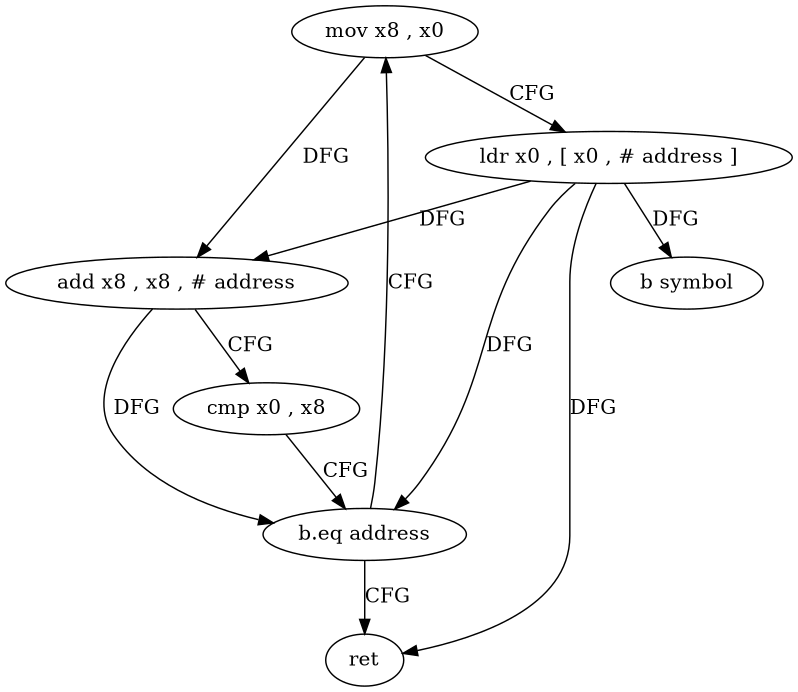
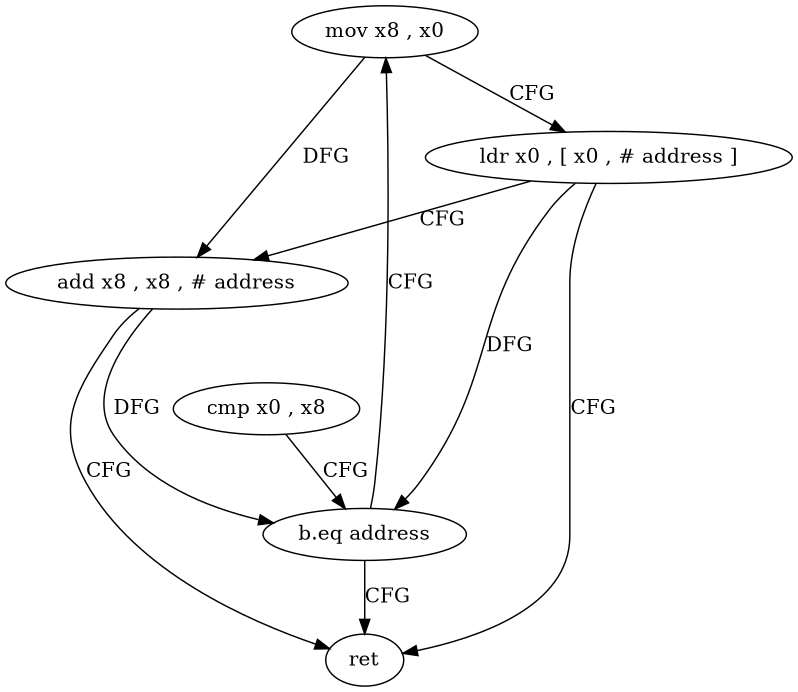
(443, 220) -> (443, 220)
(687, 283) -> none
(218, 340) -> (111, 519)
(594, 409) -> (594, 409)
